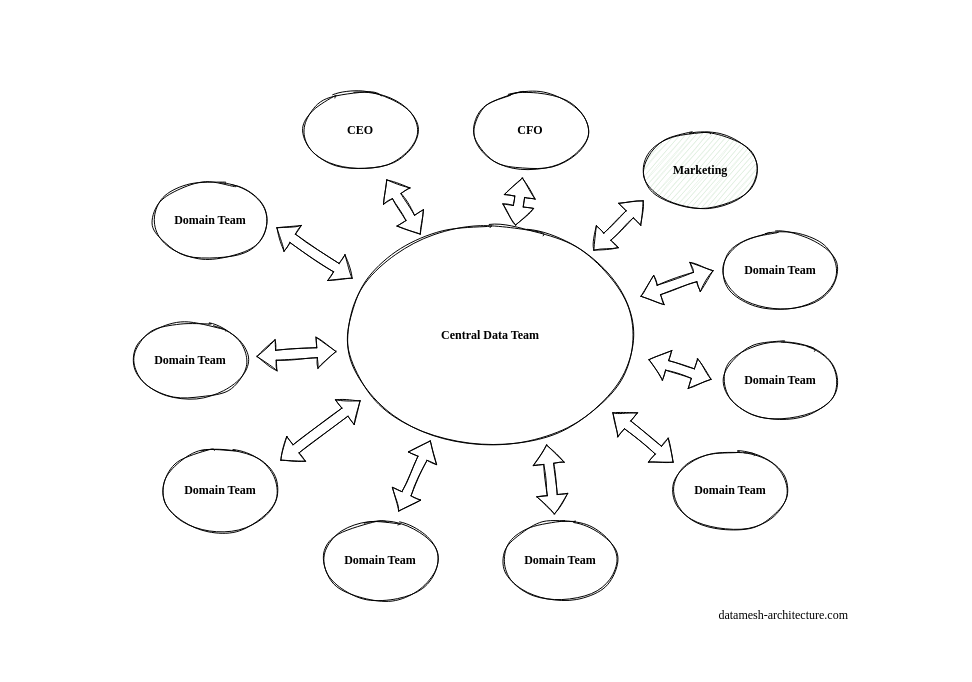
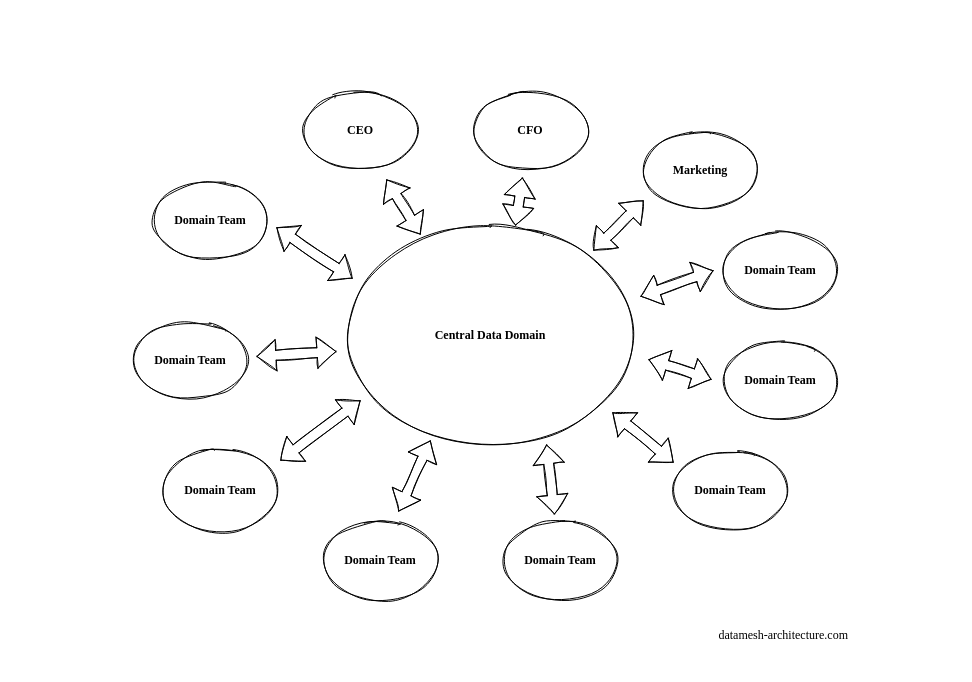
(701, 171) -> (701, 171)
(491, 336) -> (491, 336)
(716, 616) -> (716, 636)
